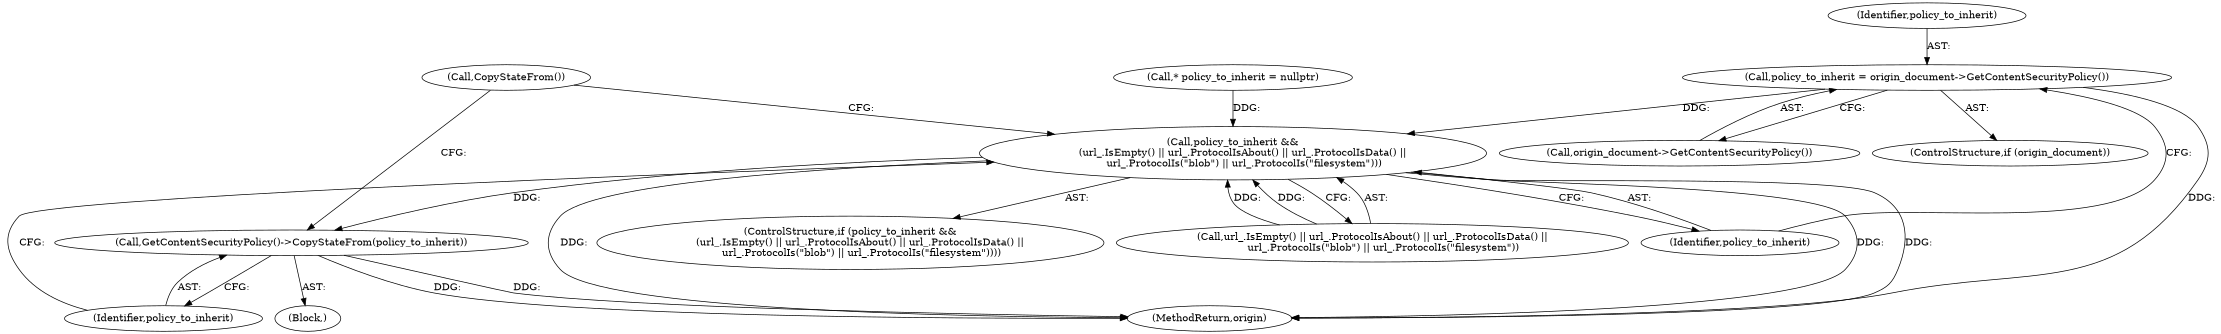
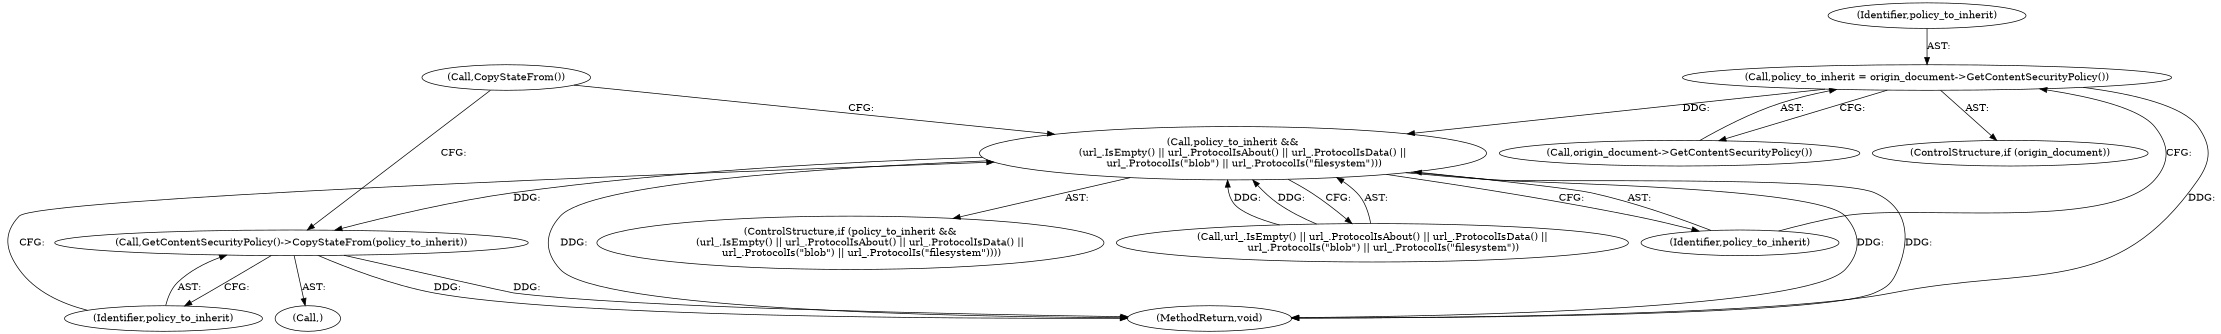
(1233, 78) -> none
(308, 319) -> (308, 319)
(1210, 319) -> (1210, 319)
